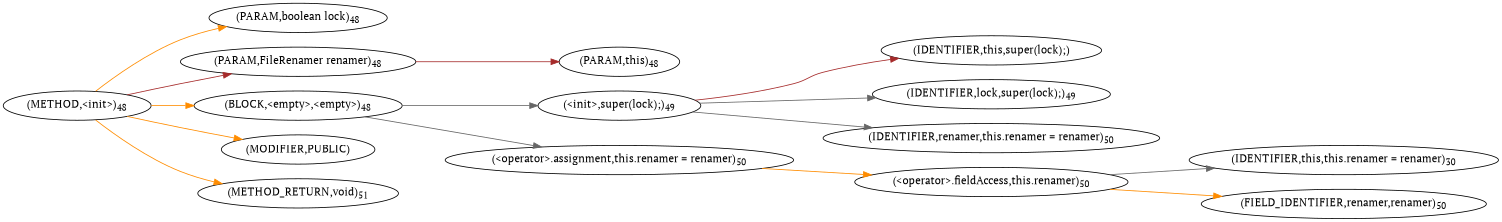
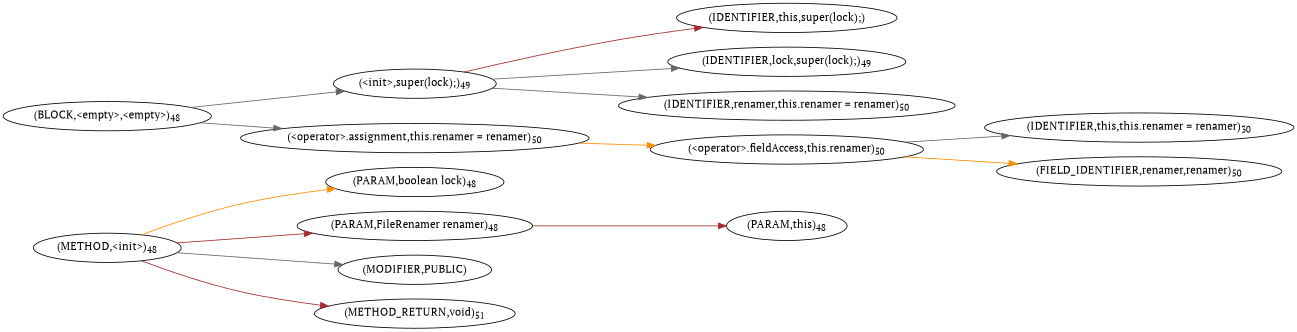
(168, 106) -> none
(181, 128) -> (256, 258)
(152, 158) -> (229, 289)
